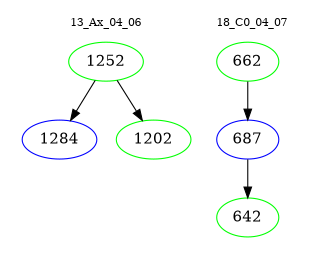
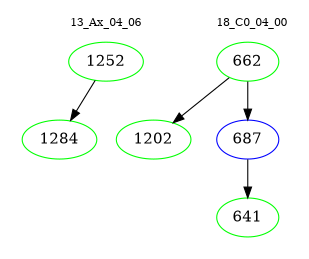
(252, 23) -> (252, 23)
(127, 96) -> (215, 89)
(60, 140) -> (60, 140)
(248, 217) -> (248, 217)
